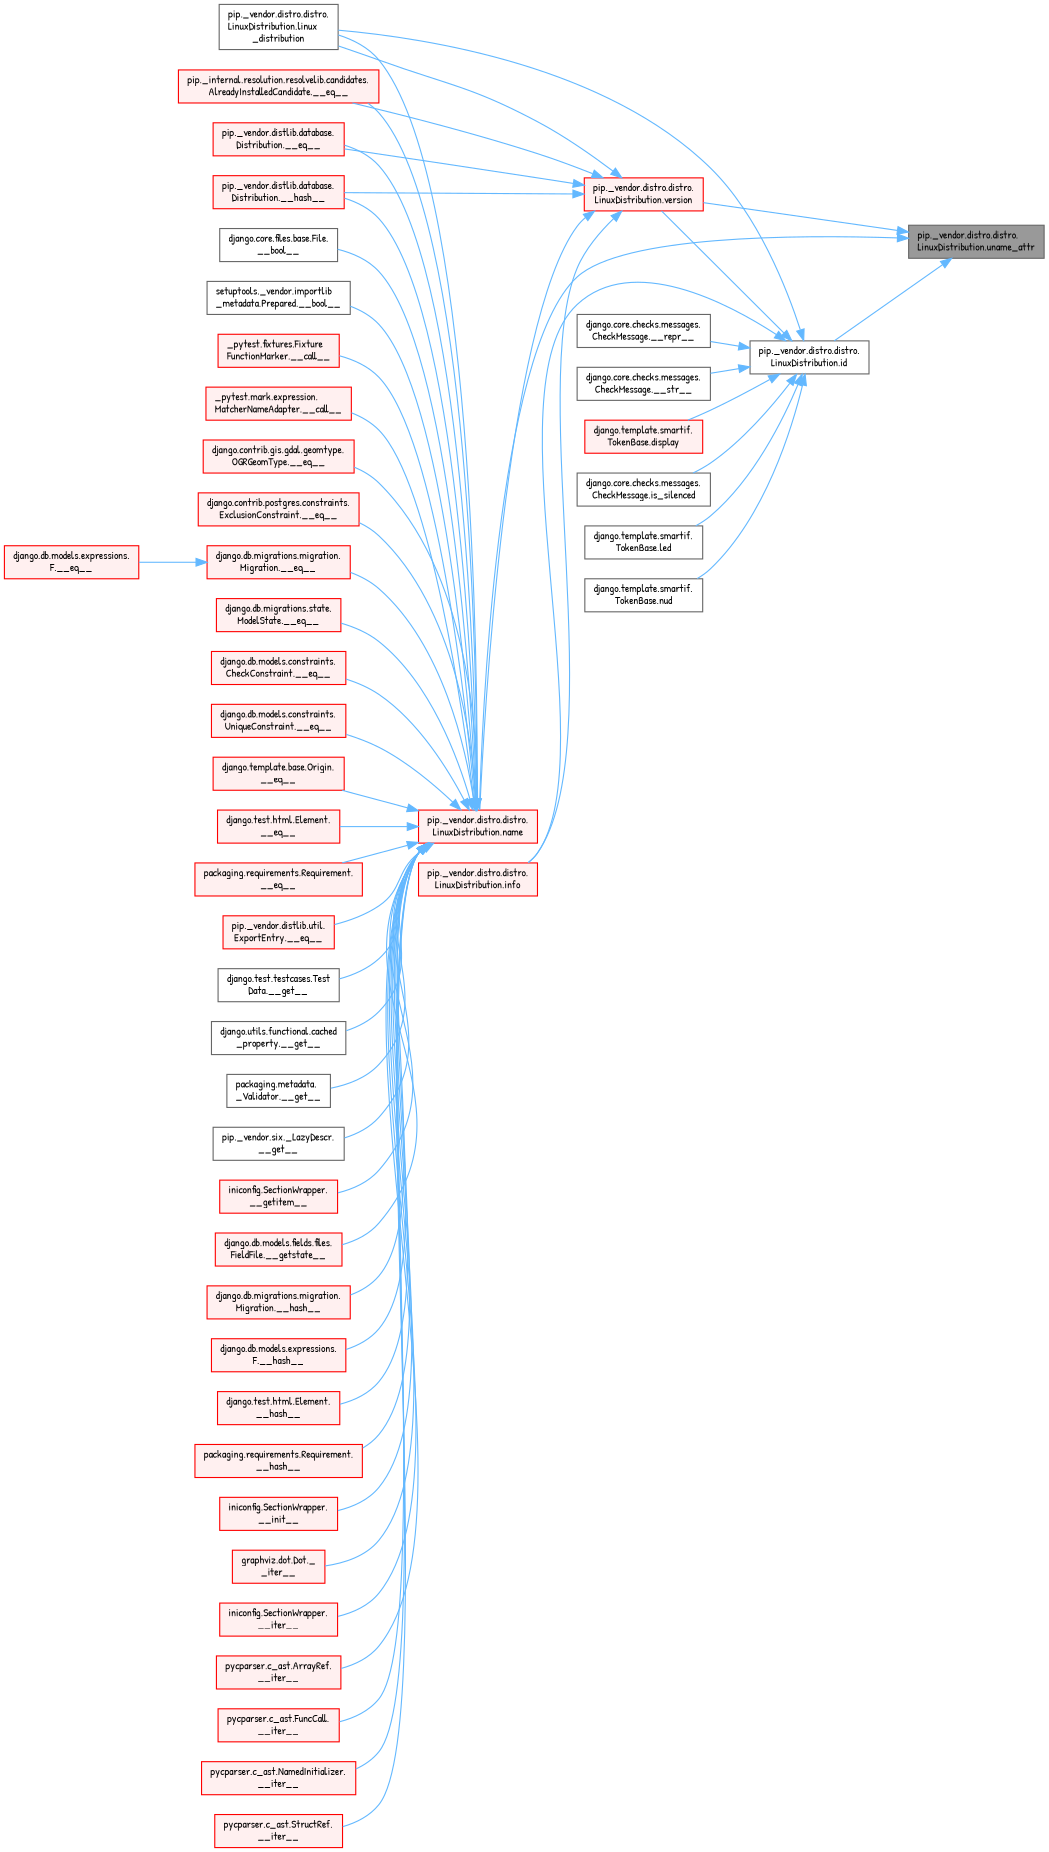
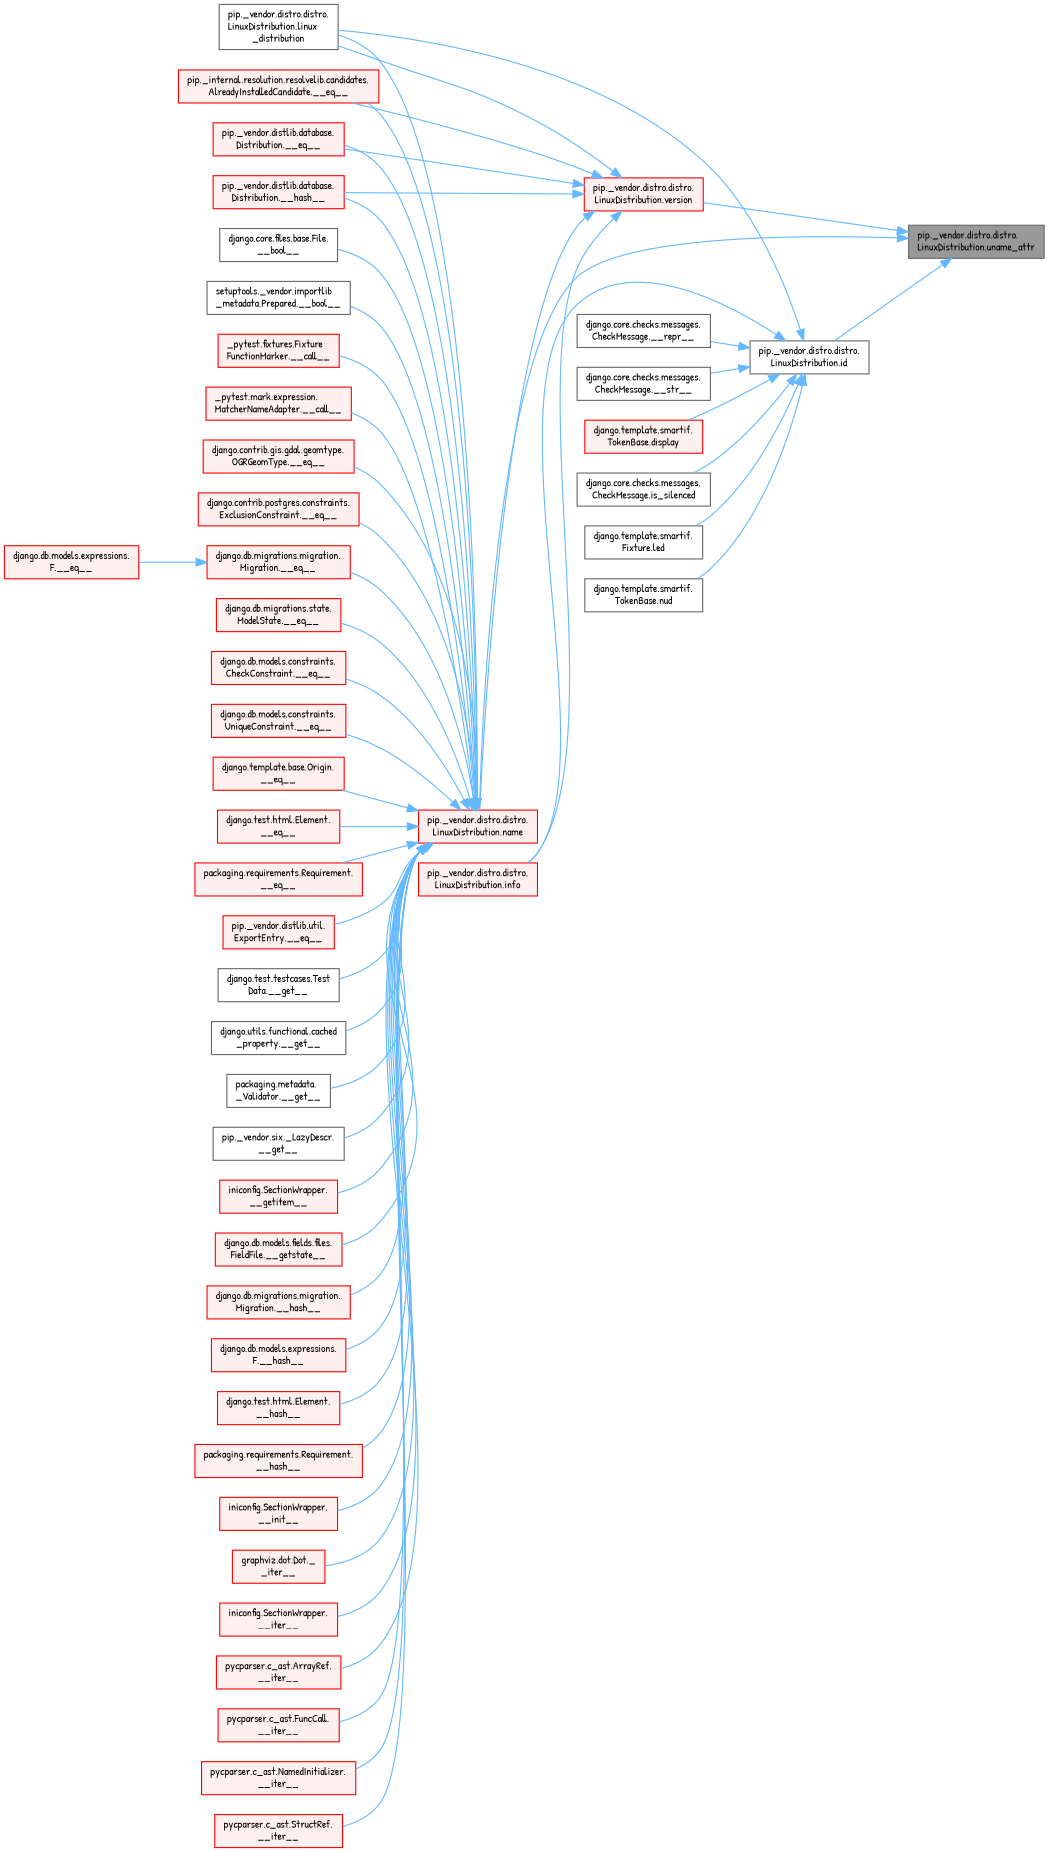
(723, 272) -> none
(644, 542) -> (644, 542)
